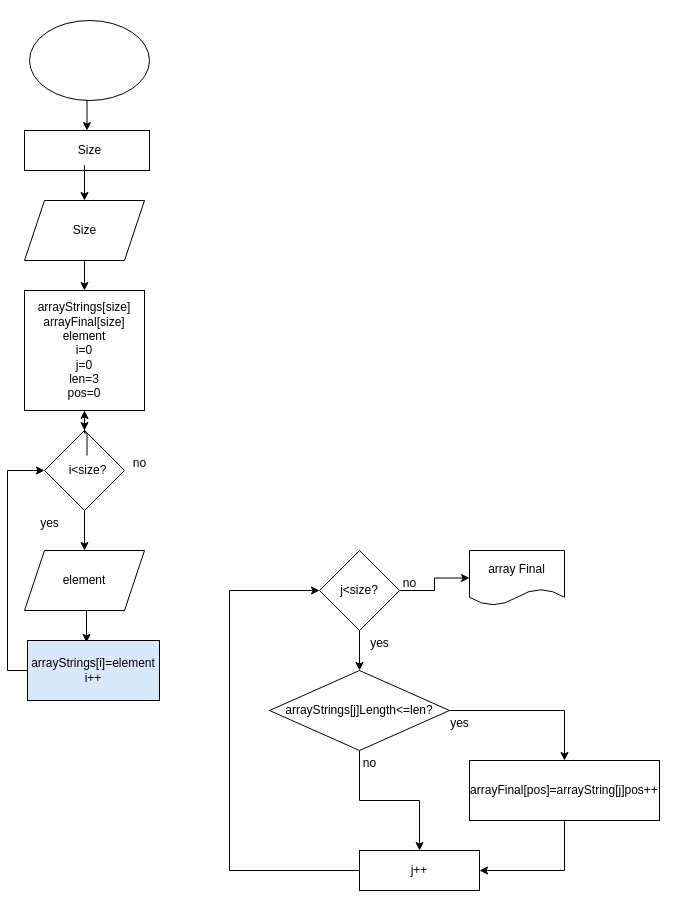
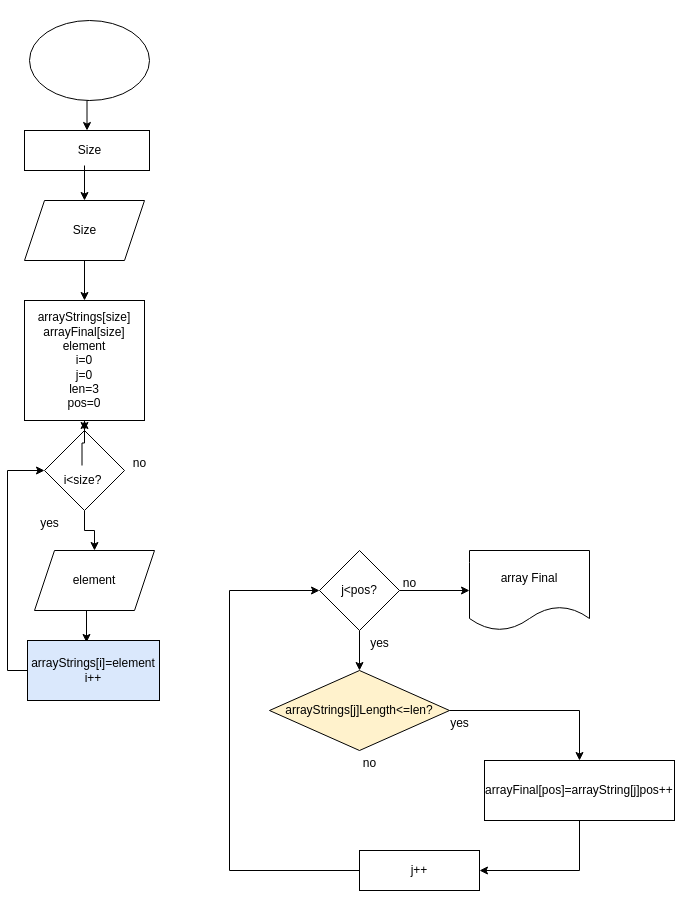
(85, 351) -> (85, 361)
(87, 471) -> (82, 481)
(517, 578) -> (530, 591)
(85, 581) -> (95, 581)
(360, 591) -> (360, 591)
(360, 711) -> (360, 711)
(565, 791) -> (580, 791)
(386, 801) -> none
